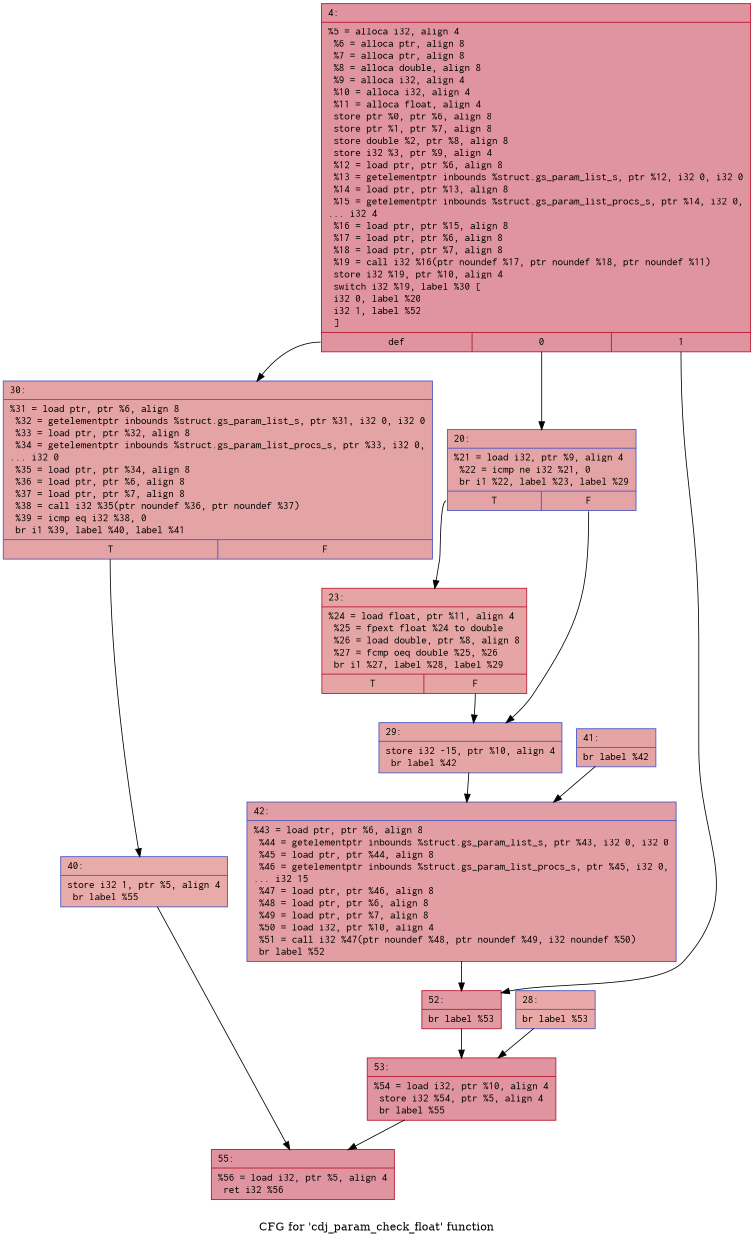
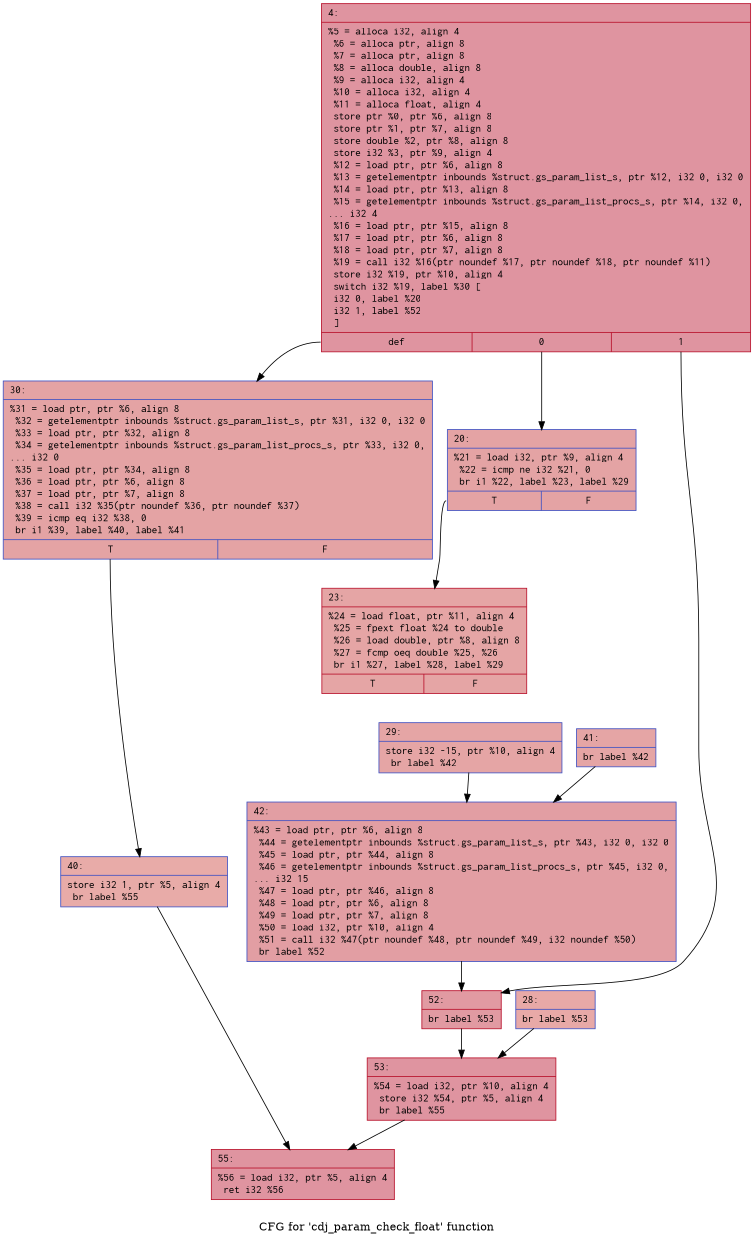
(573, 623) -> none
(475, 704) -> none
